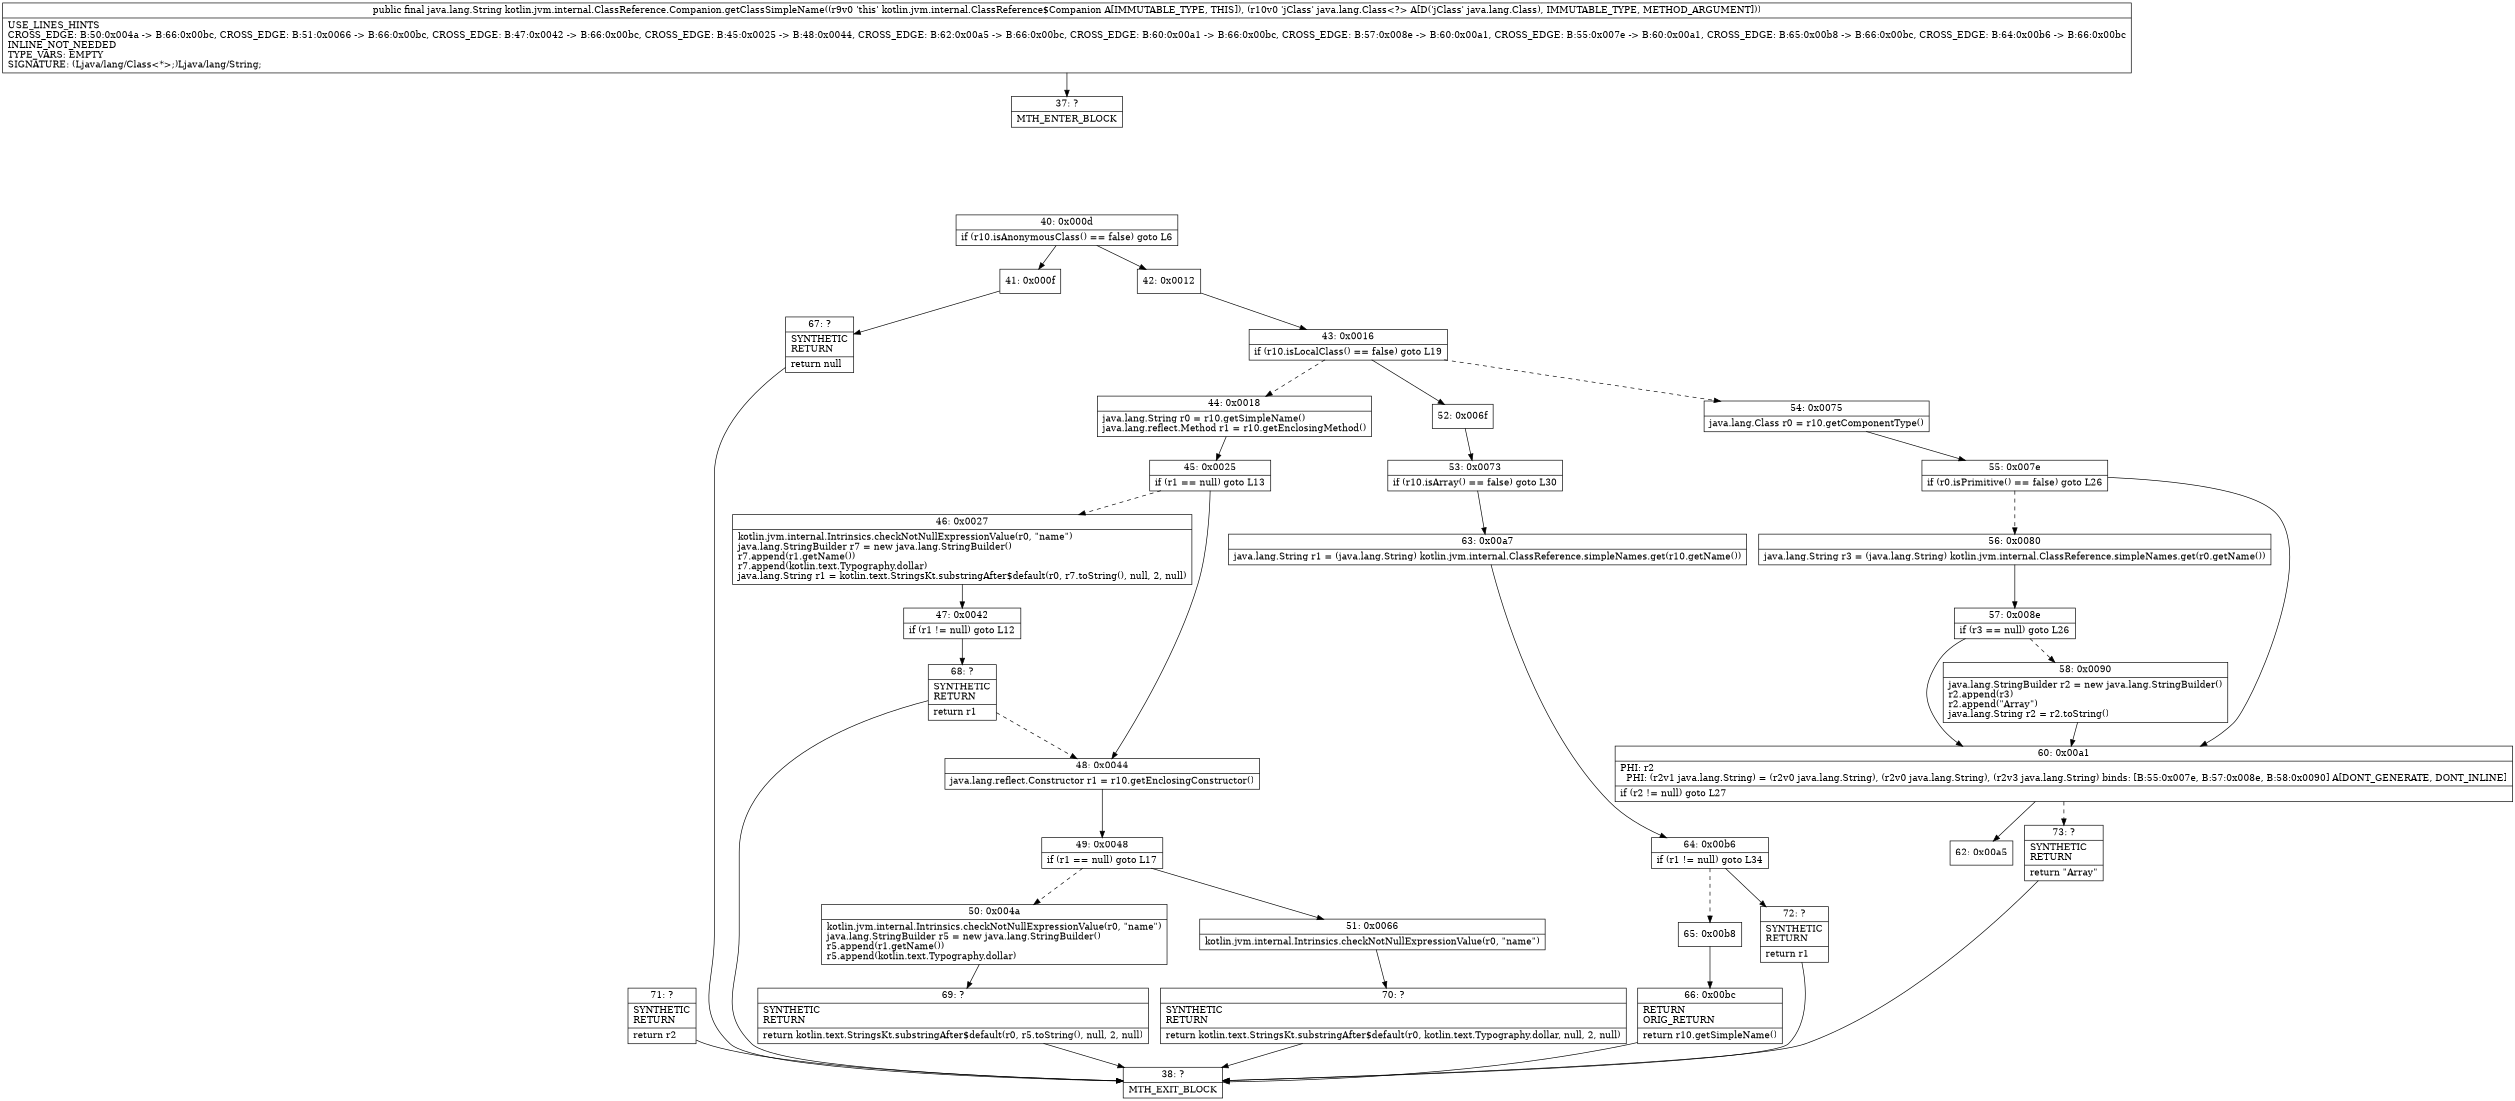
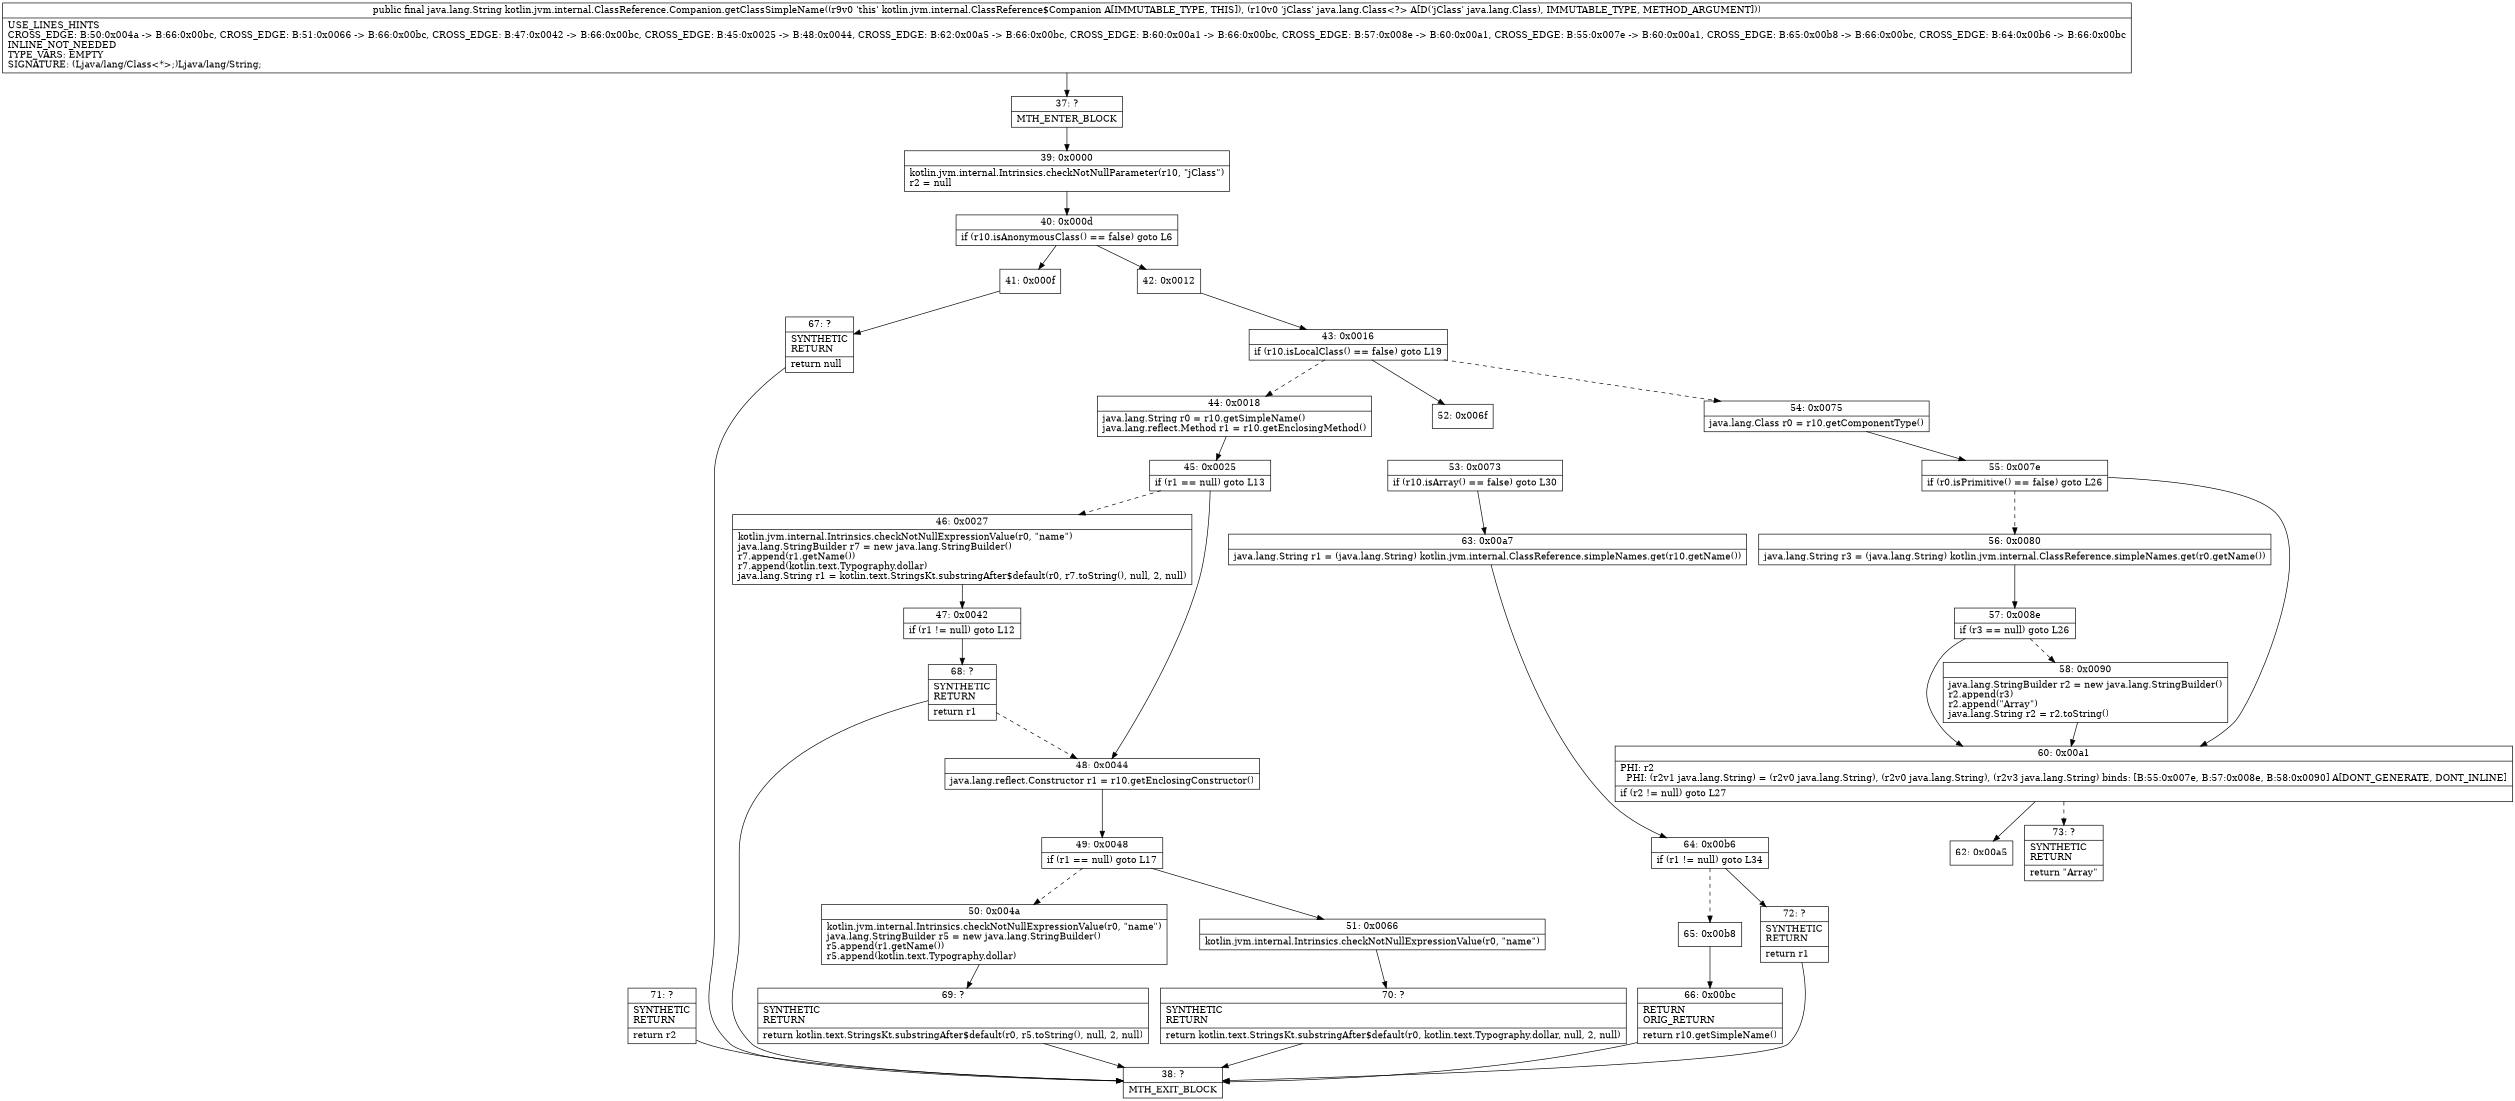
none -> (1067, 171)
(1468, 441) -> none
(1811, 1042) -> none
